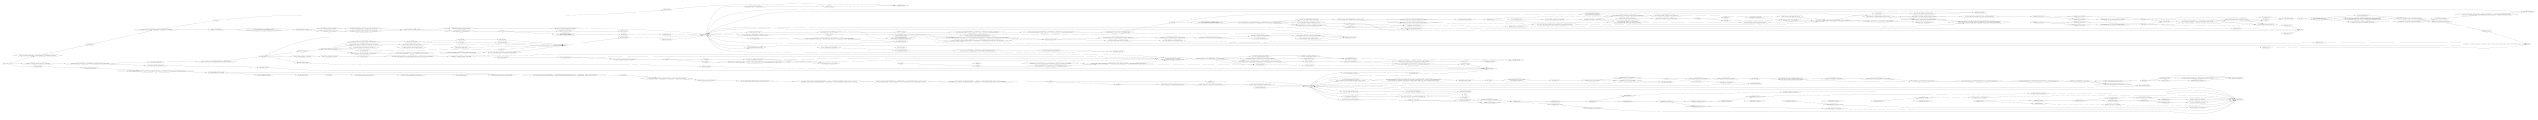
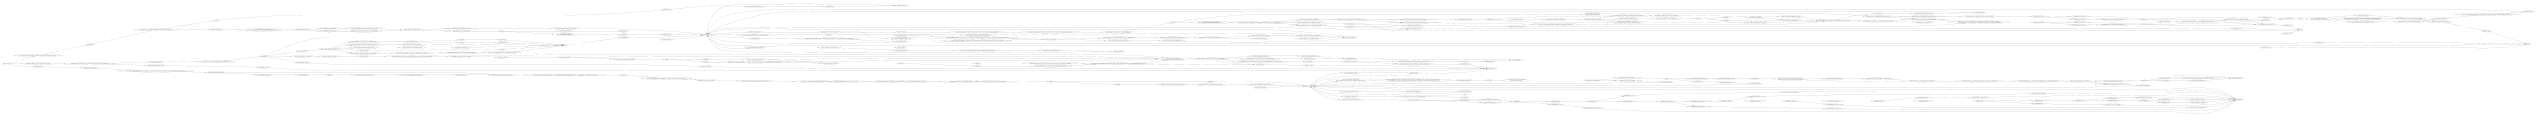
(1555, 80) -> none
